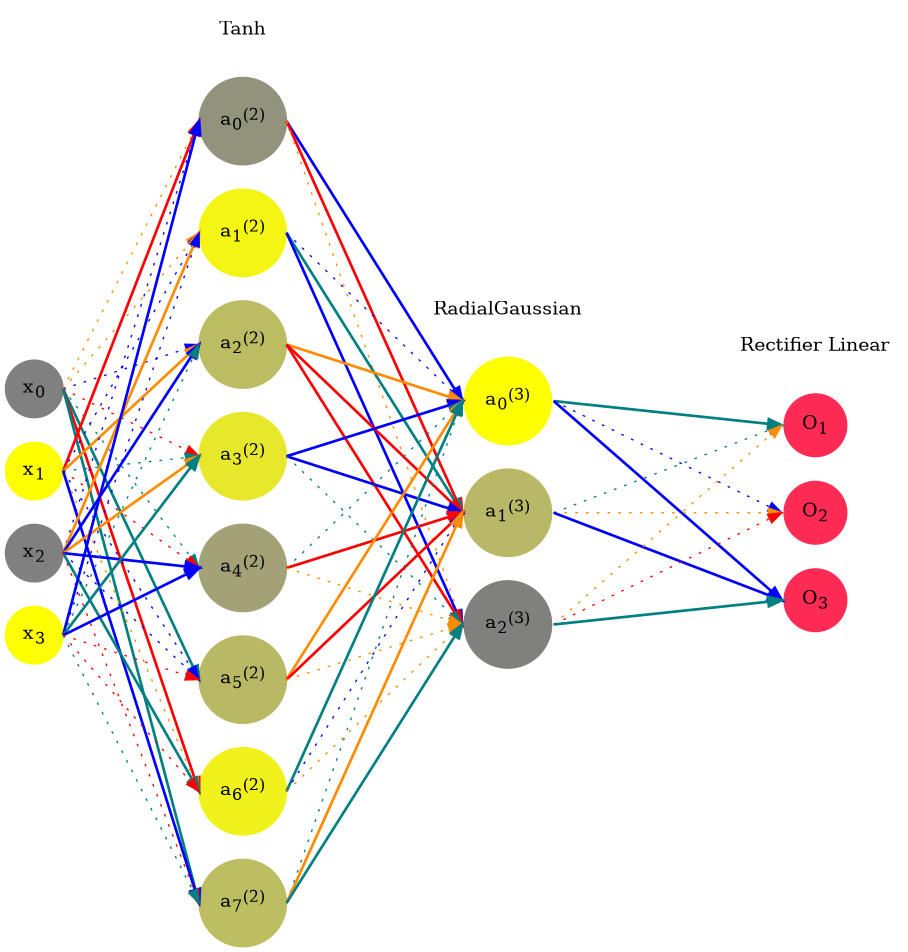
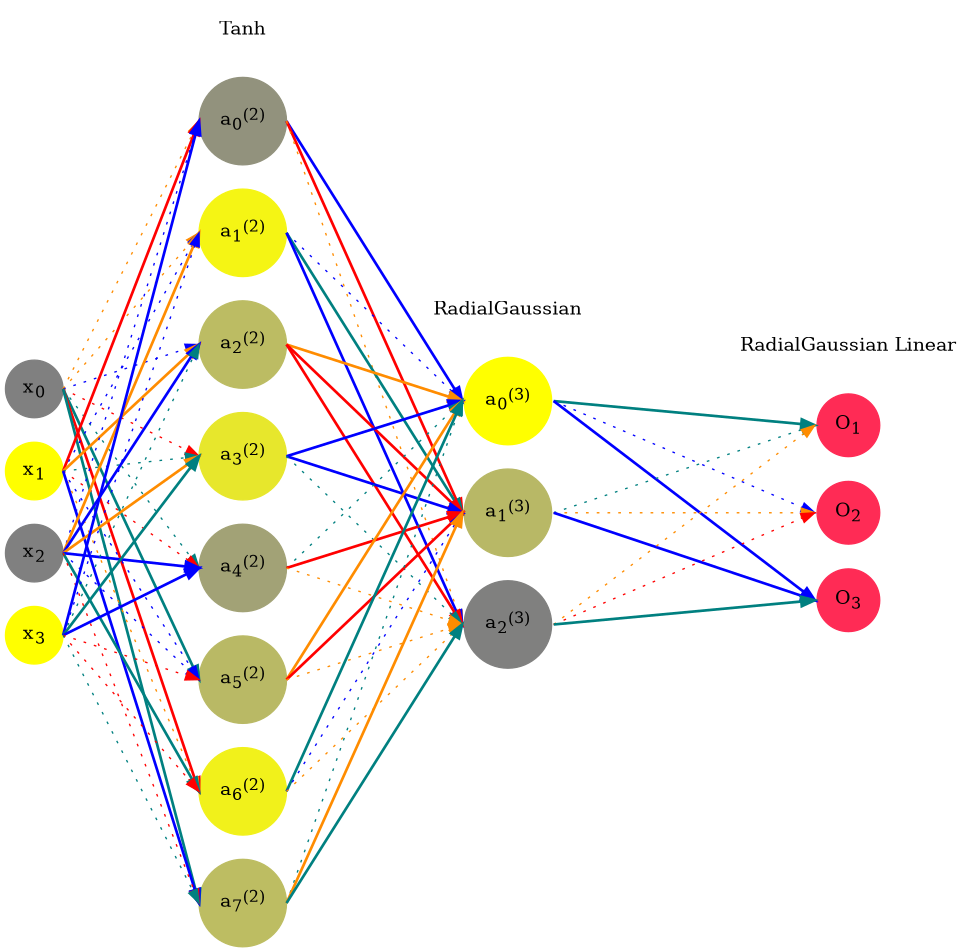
(815, 346) -> (848, 346)
